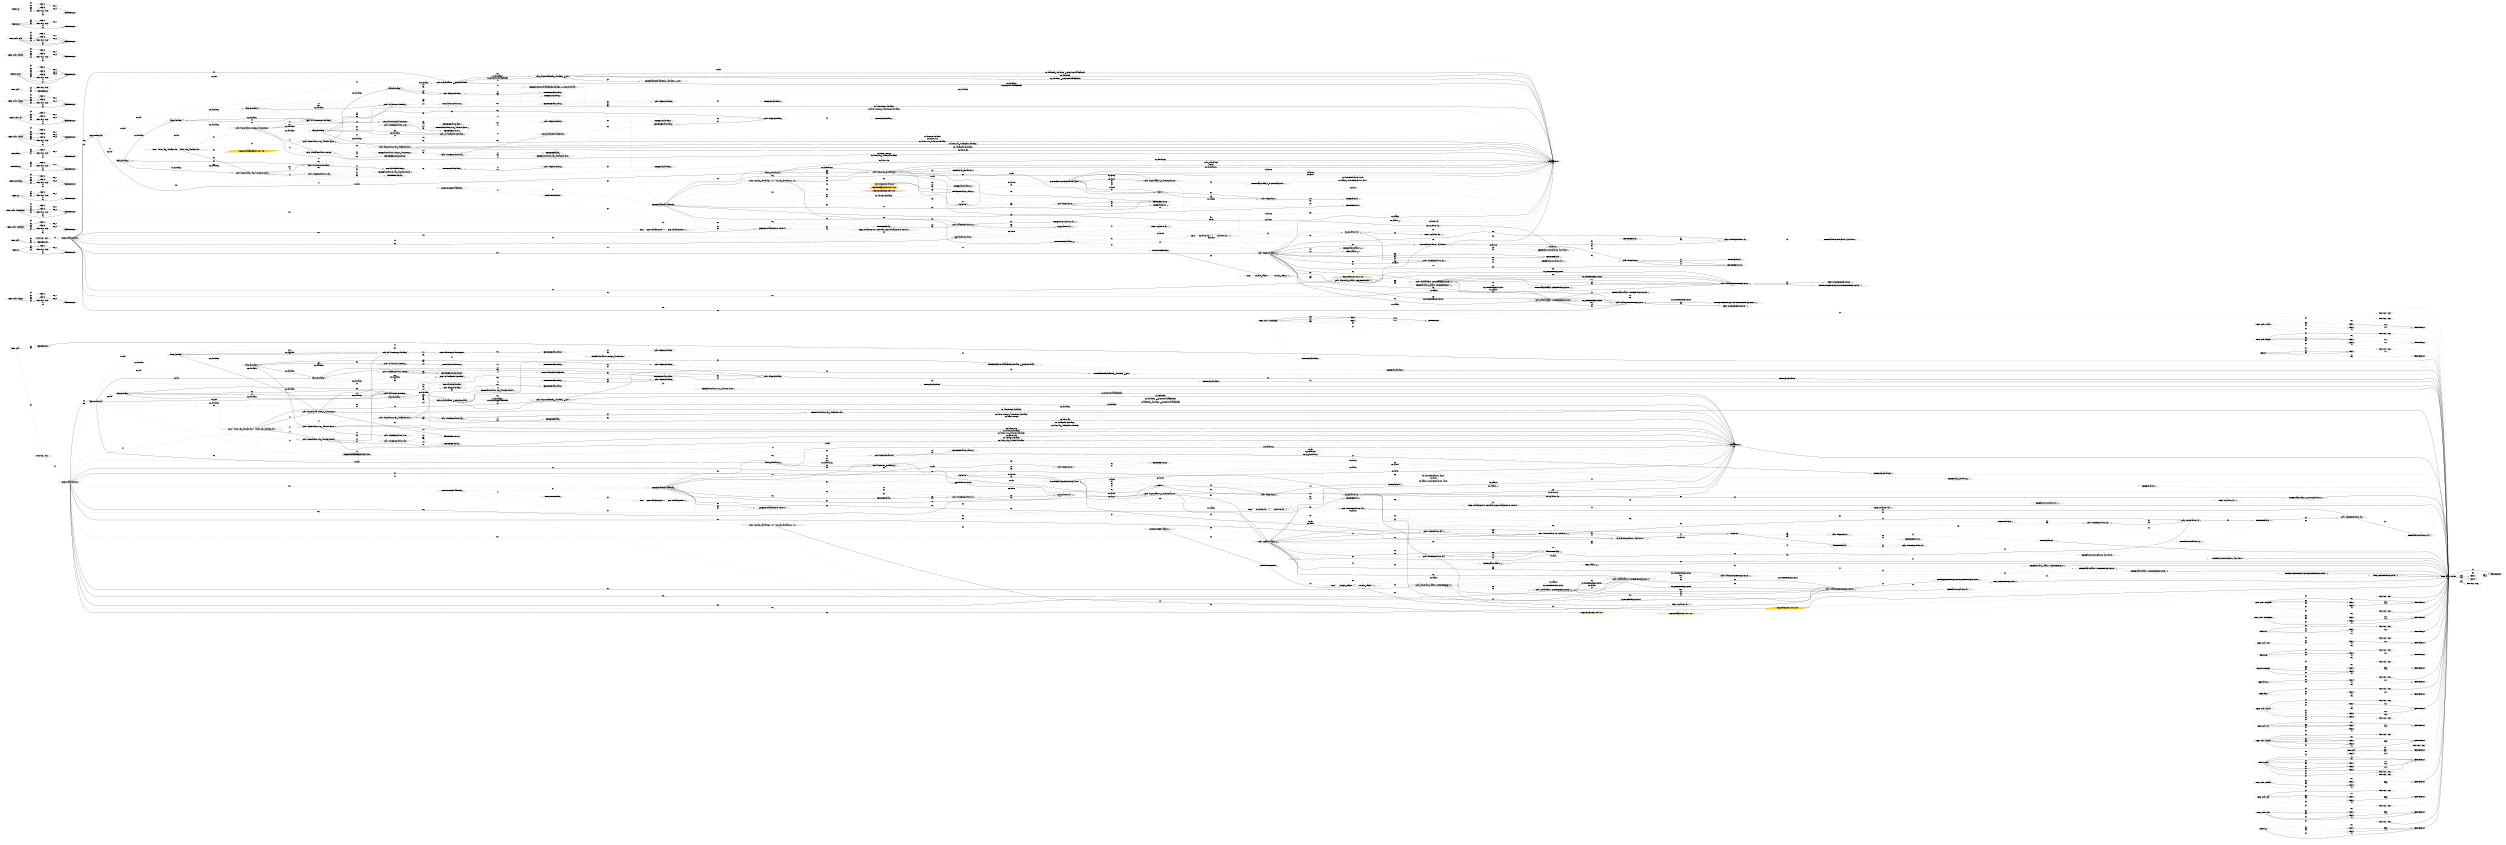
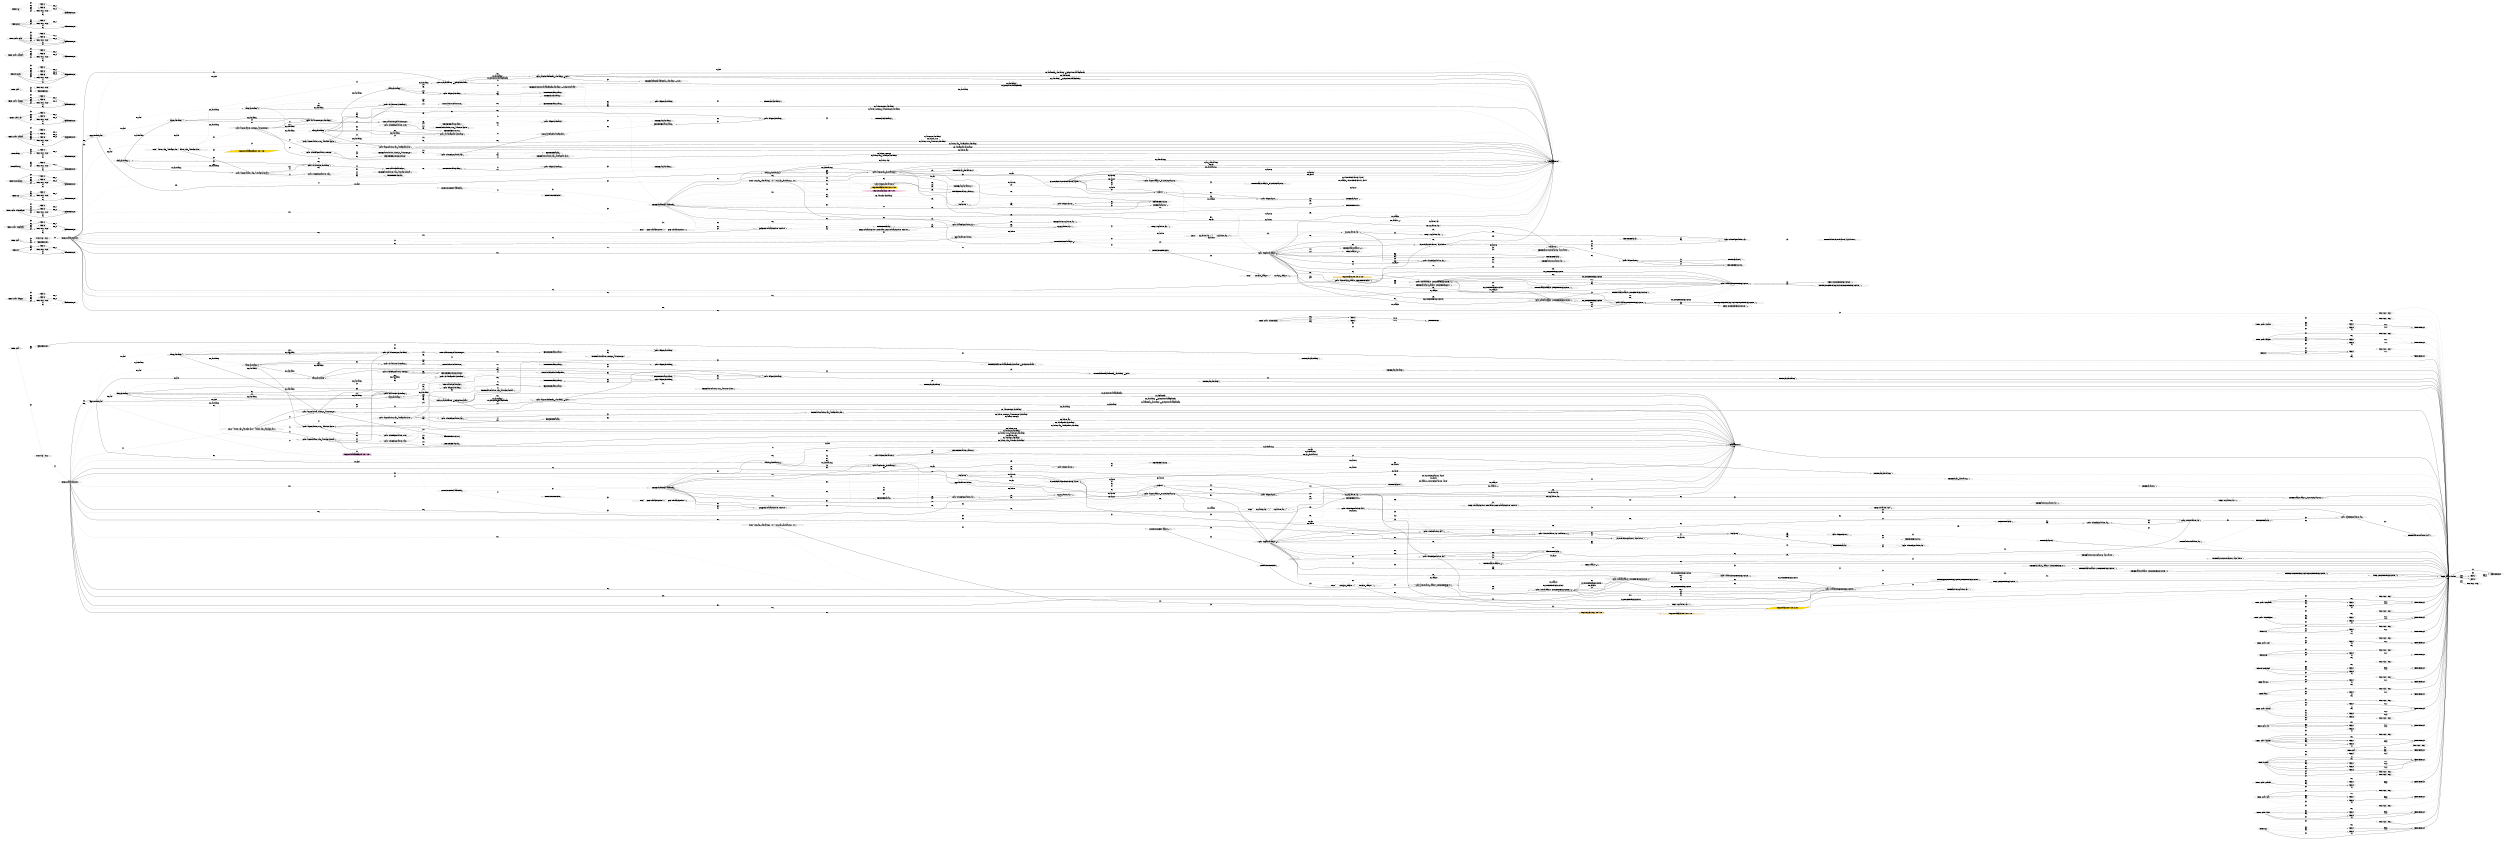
(1317, 425) -> (1398, 514)
